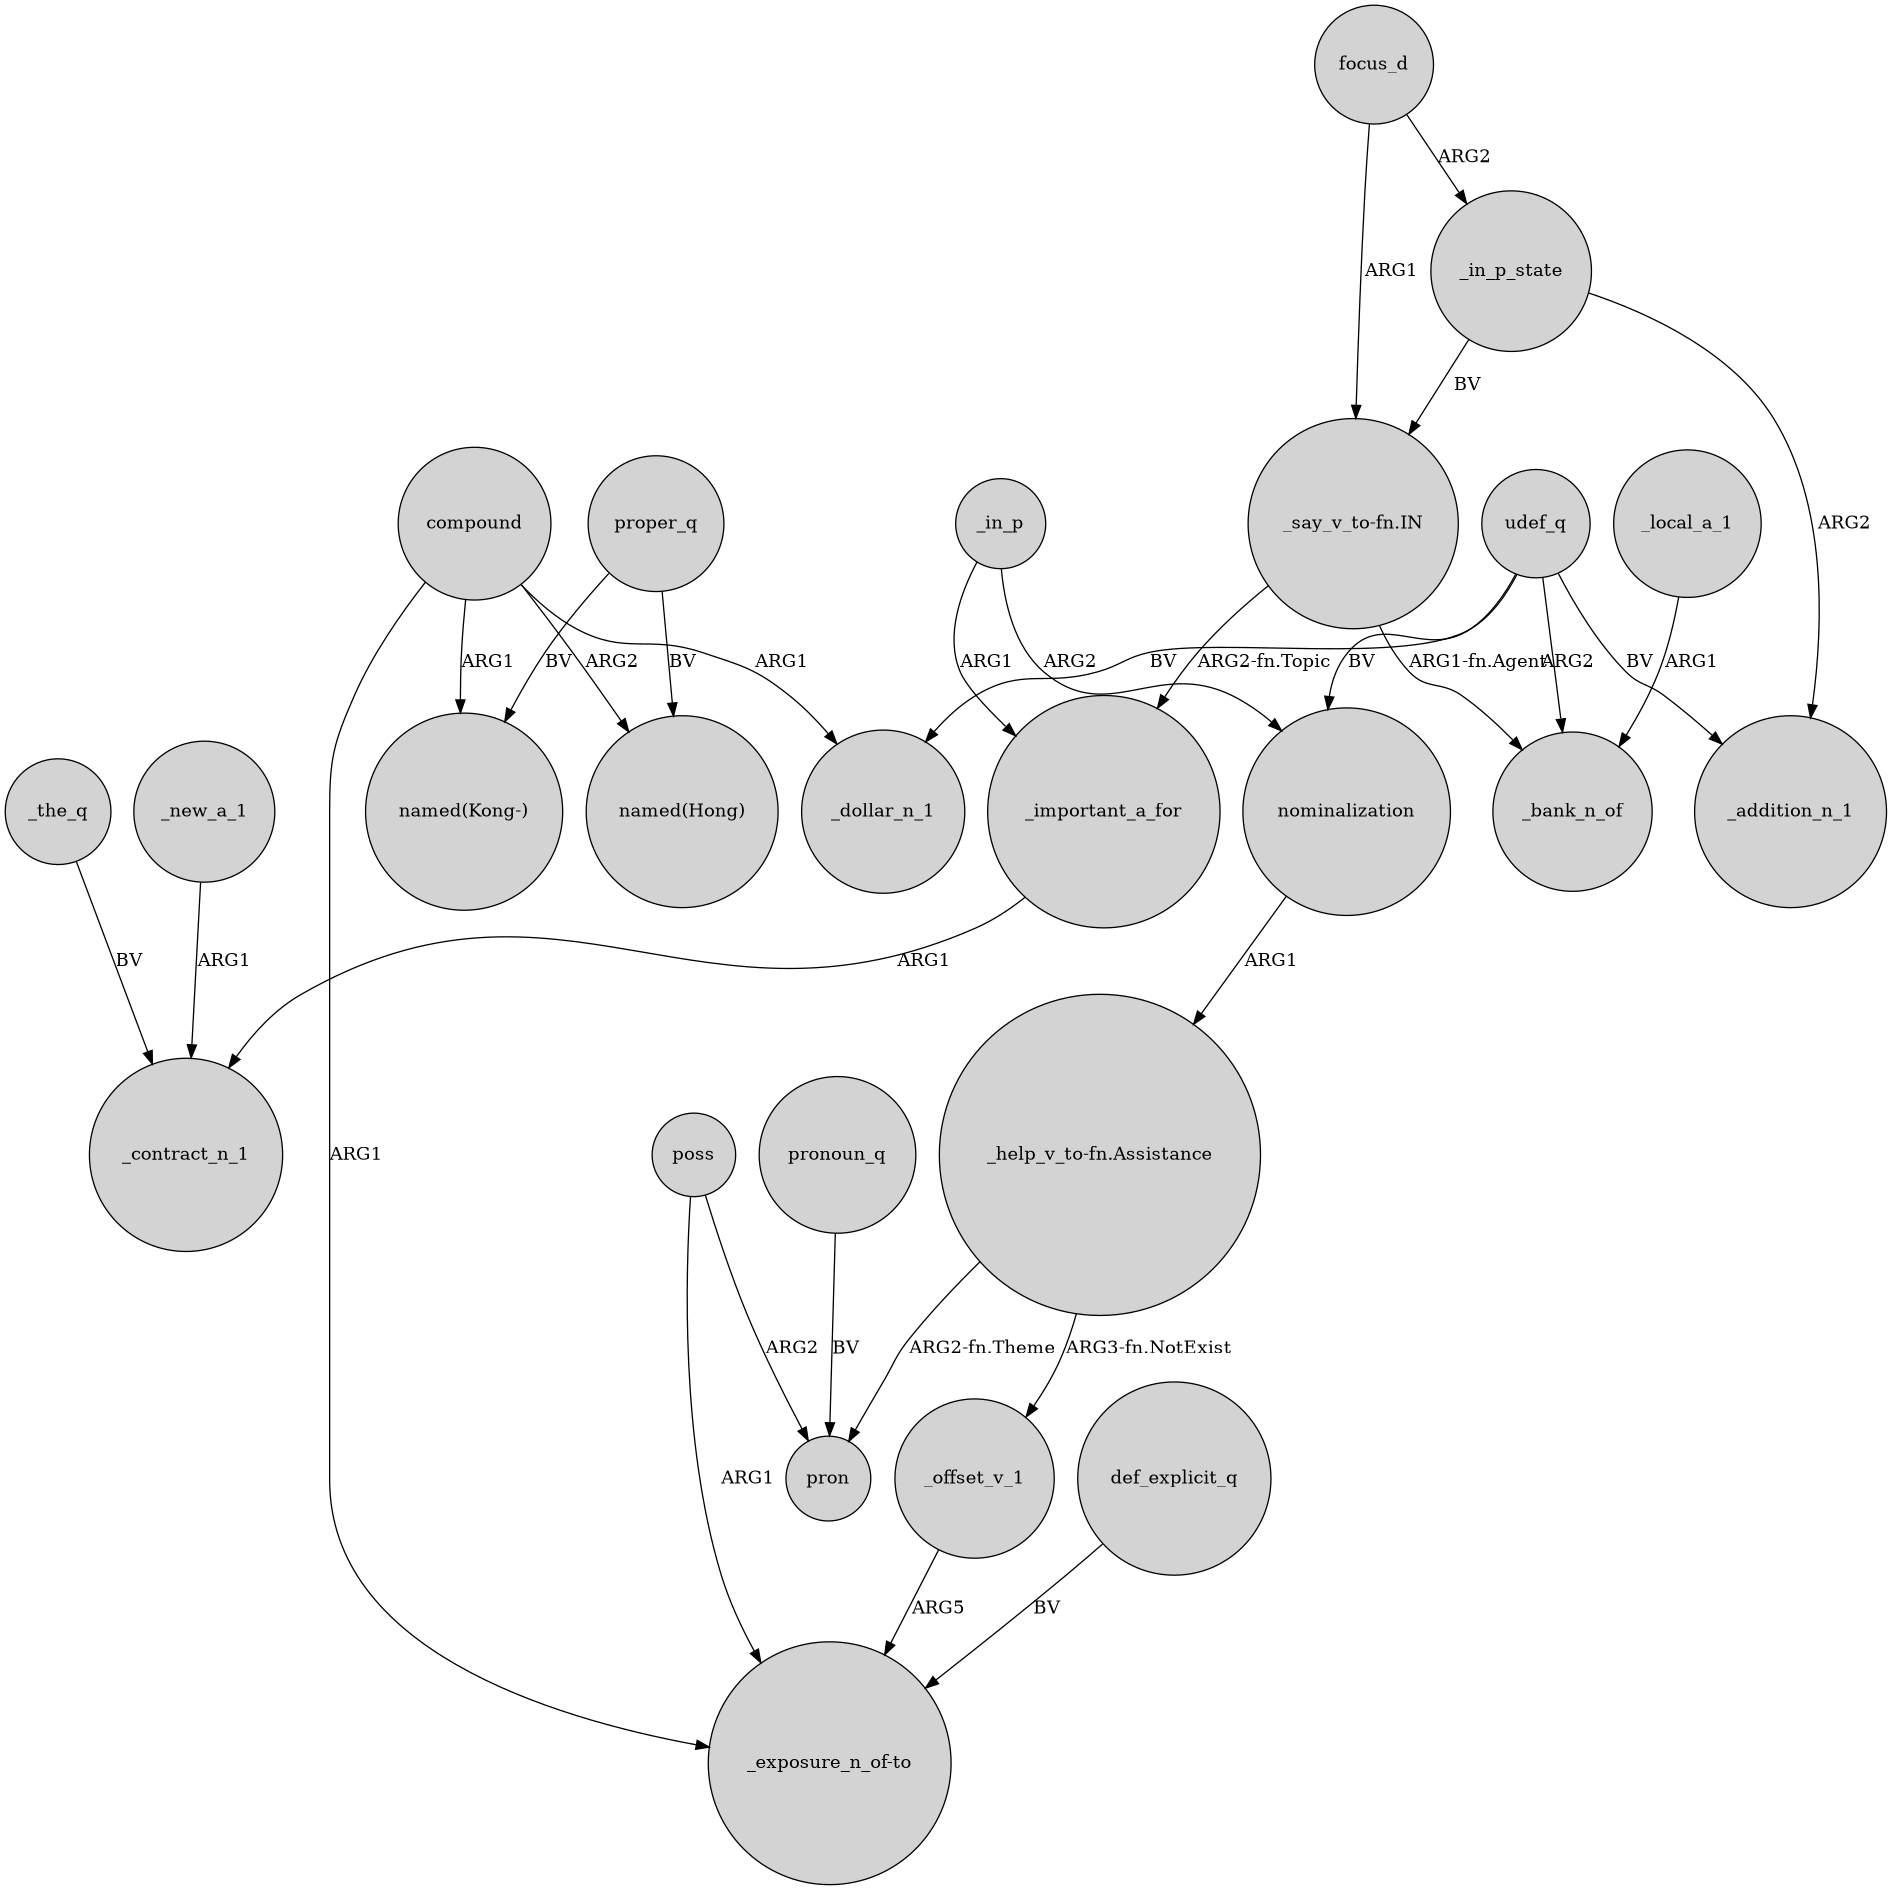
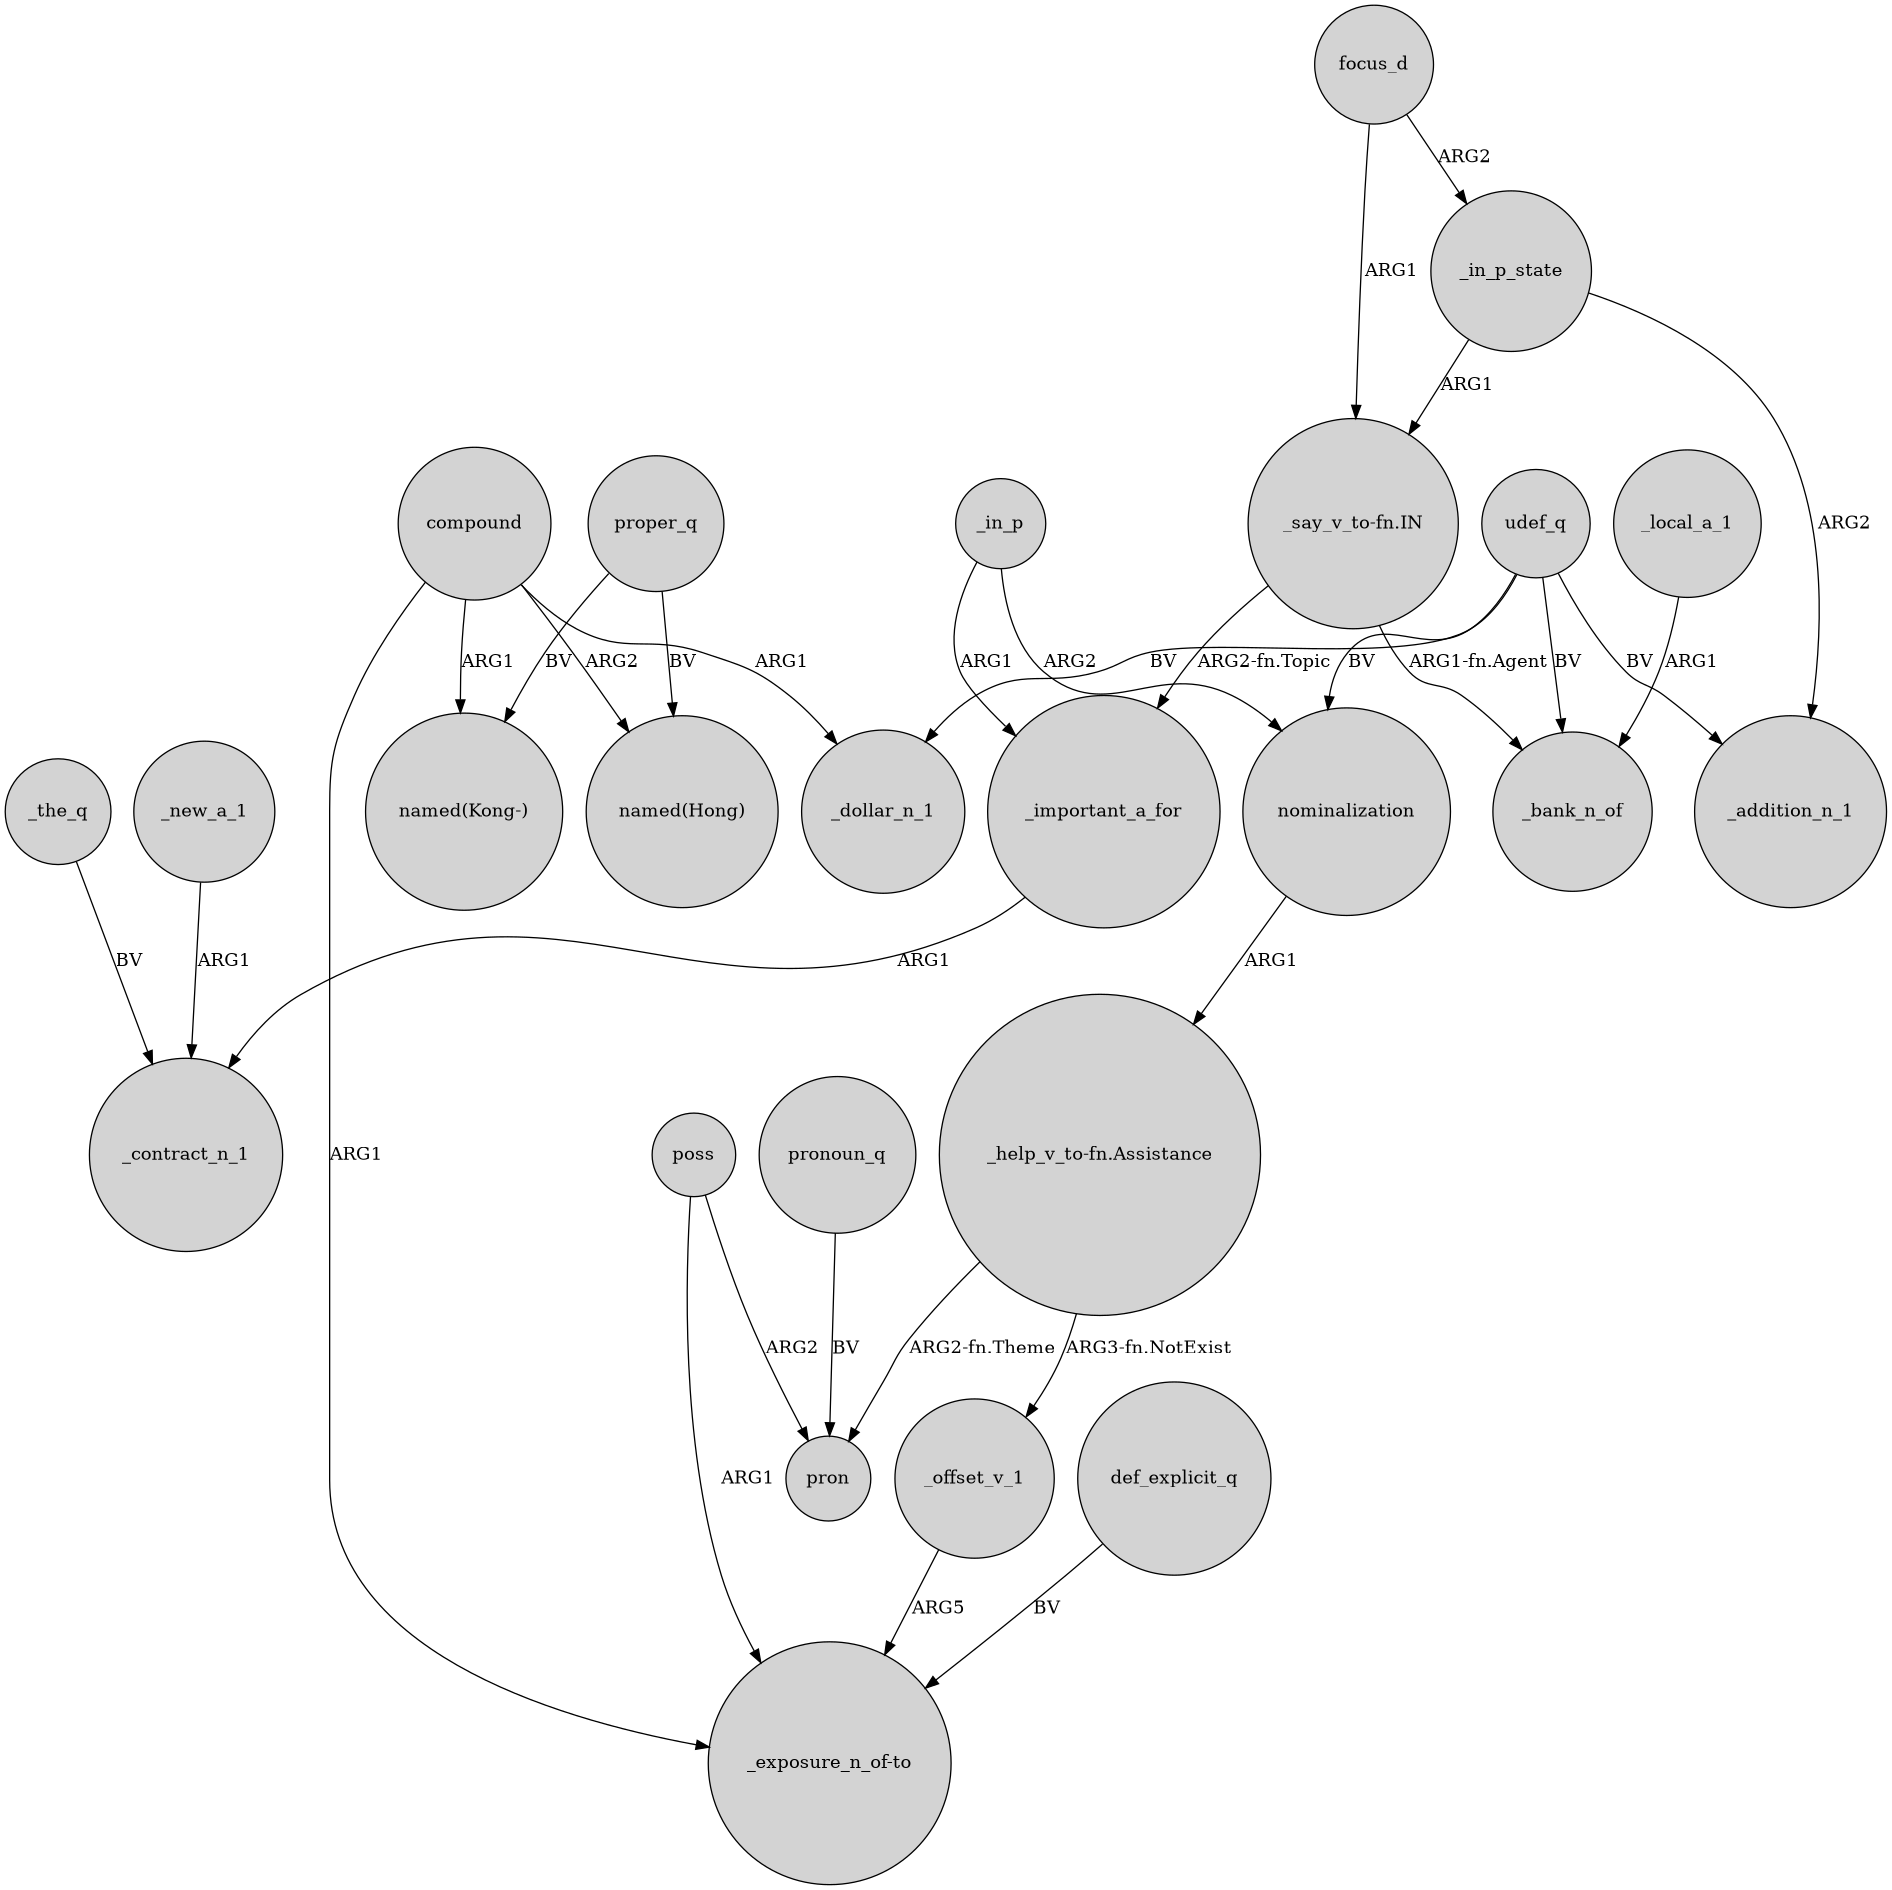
(1467, 385) -> (1467, 385)
(1568, 662) -> (1568, 662)
